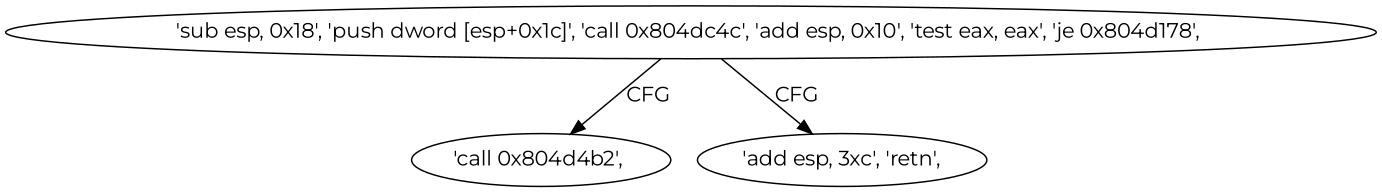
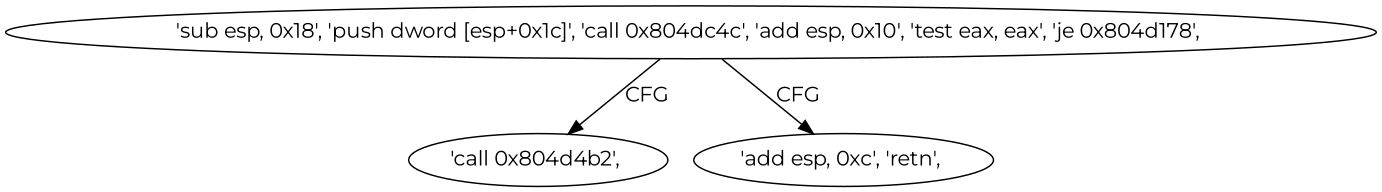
(842, 160) -> (844, 160)
